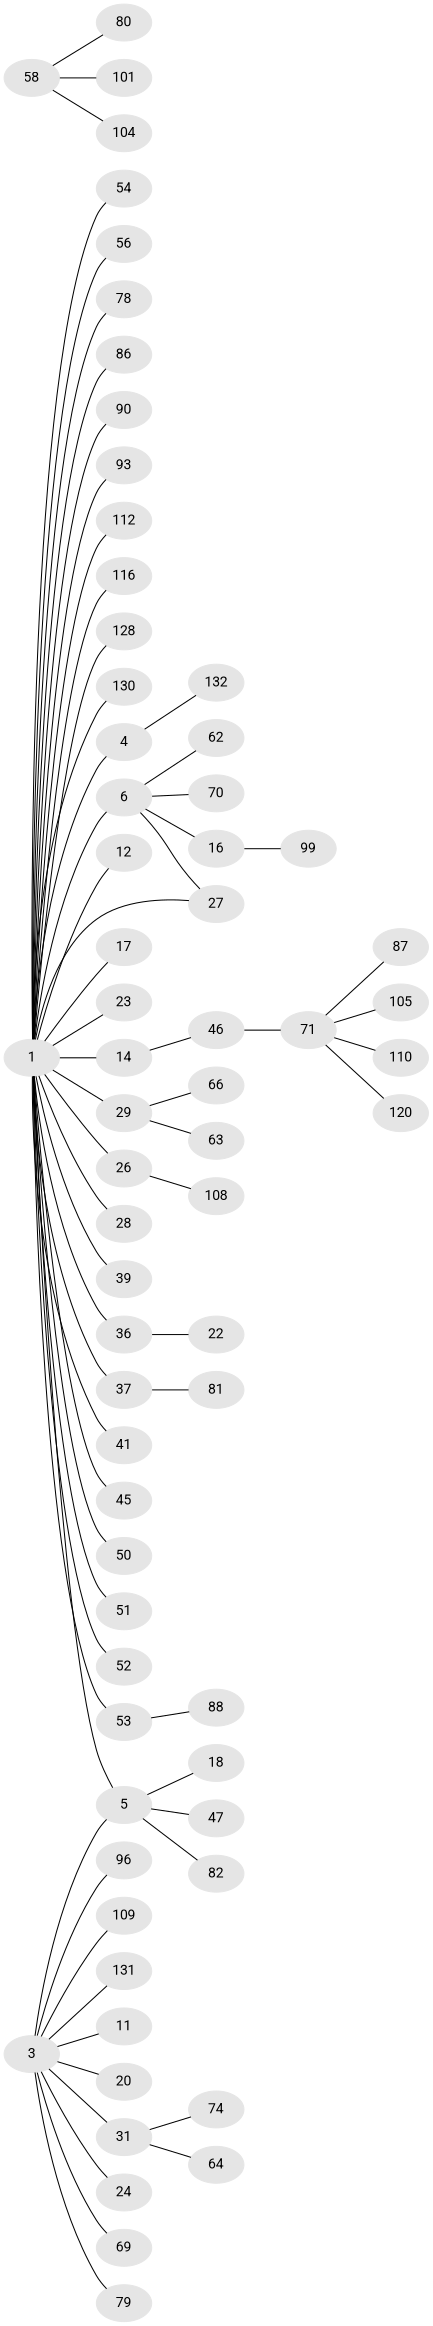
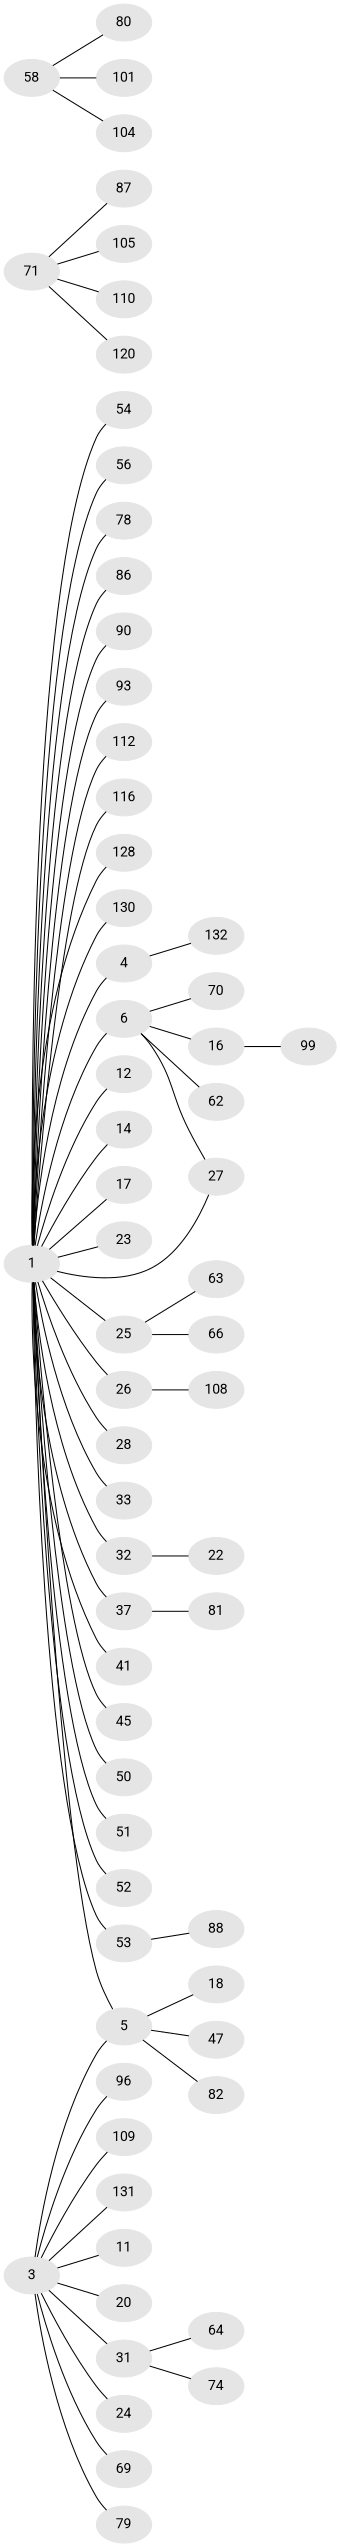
(216, 1030) -> none
(124, 1113) -> (124, 1335)
(124, 1279) -> (124, 1501)
(124, 1335) -> (124, 1556)
